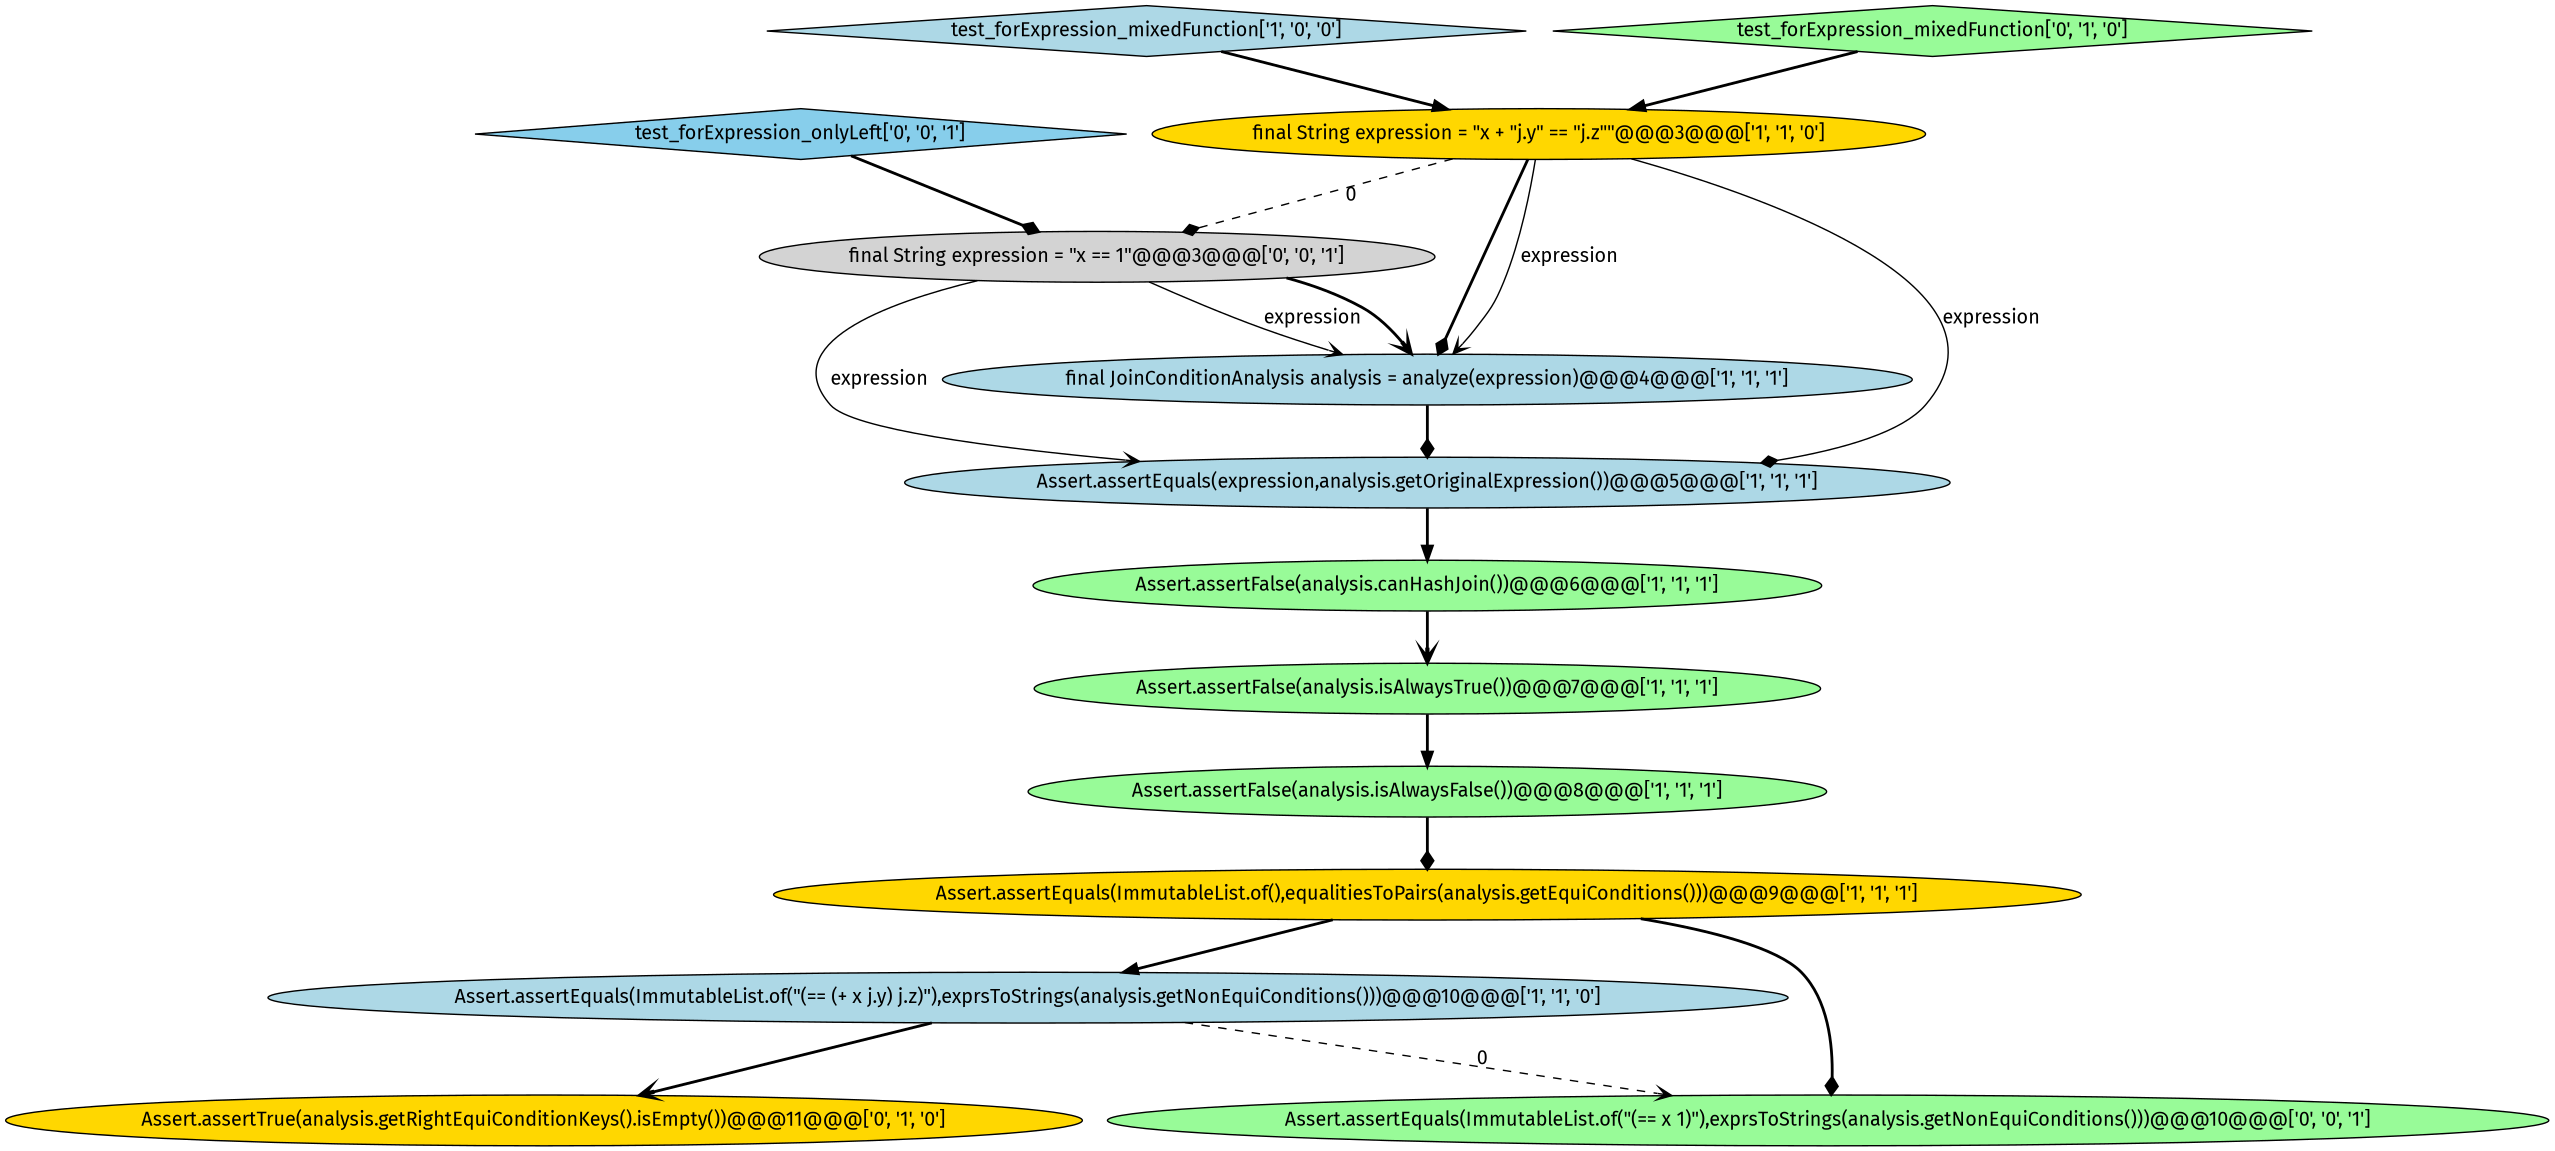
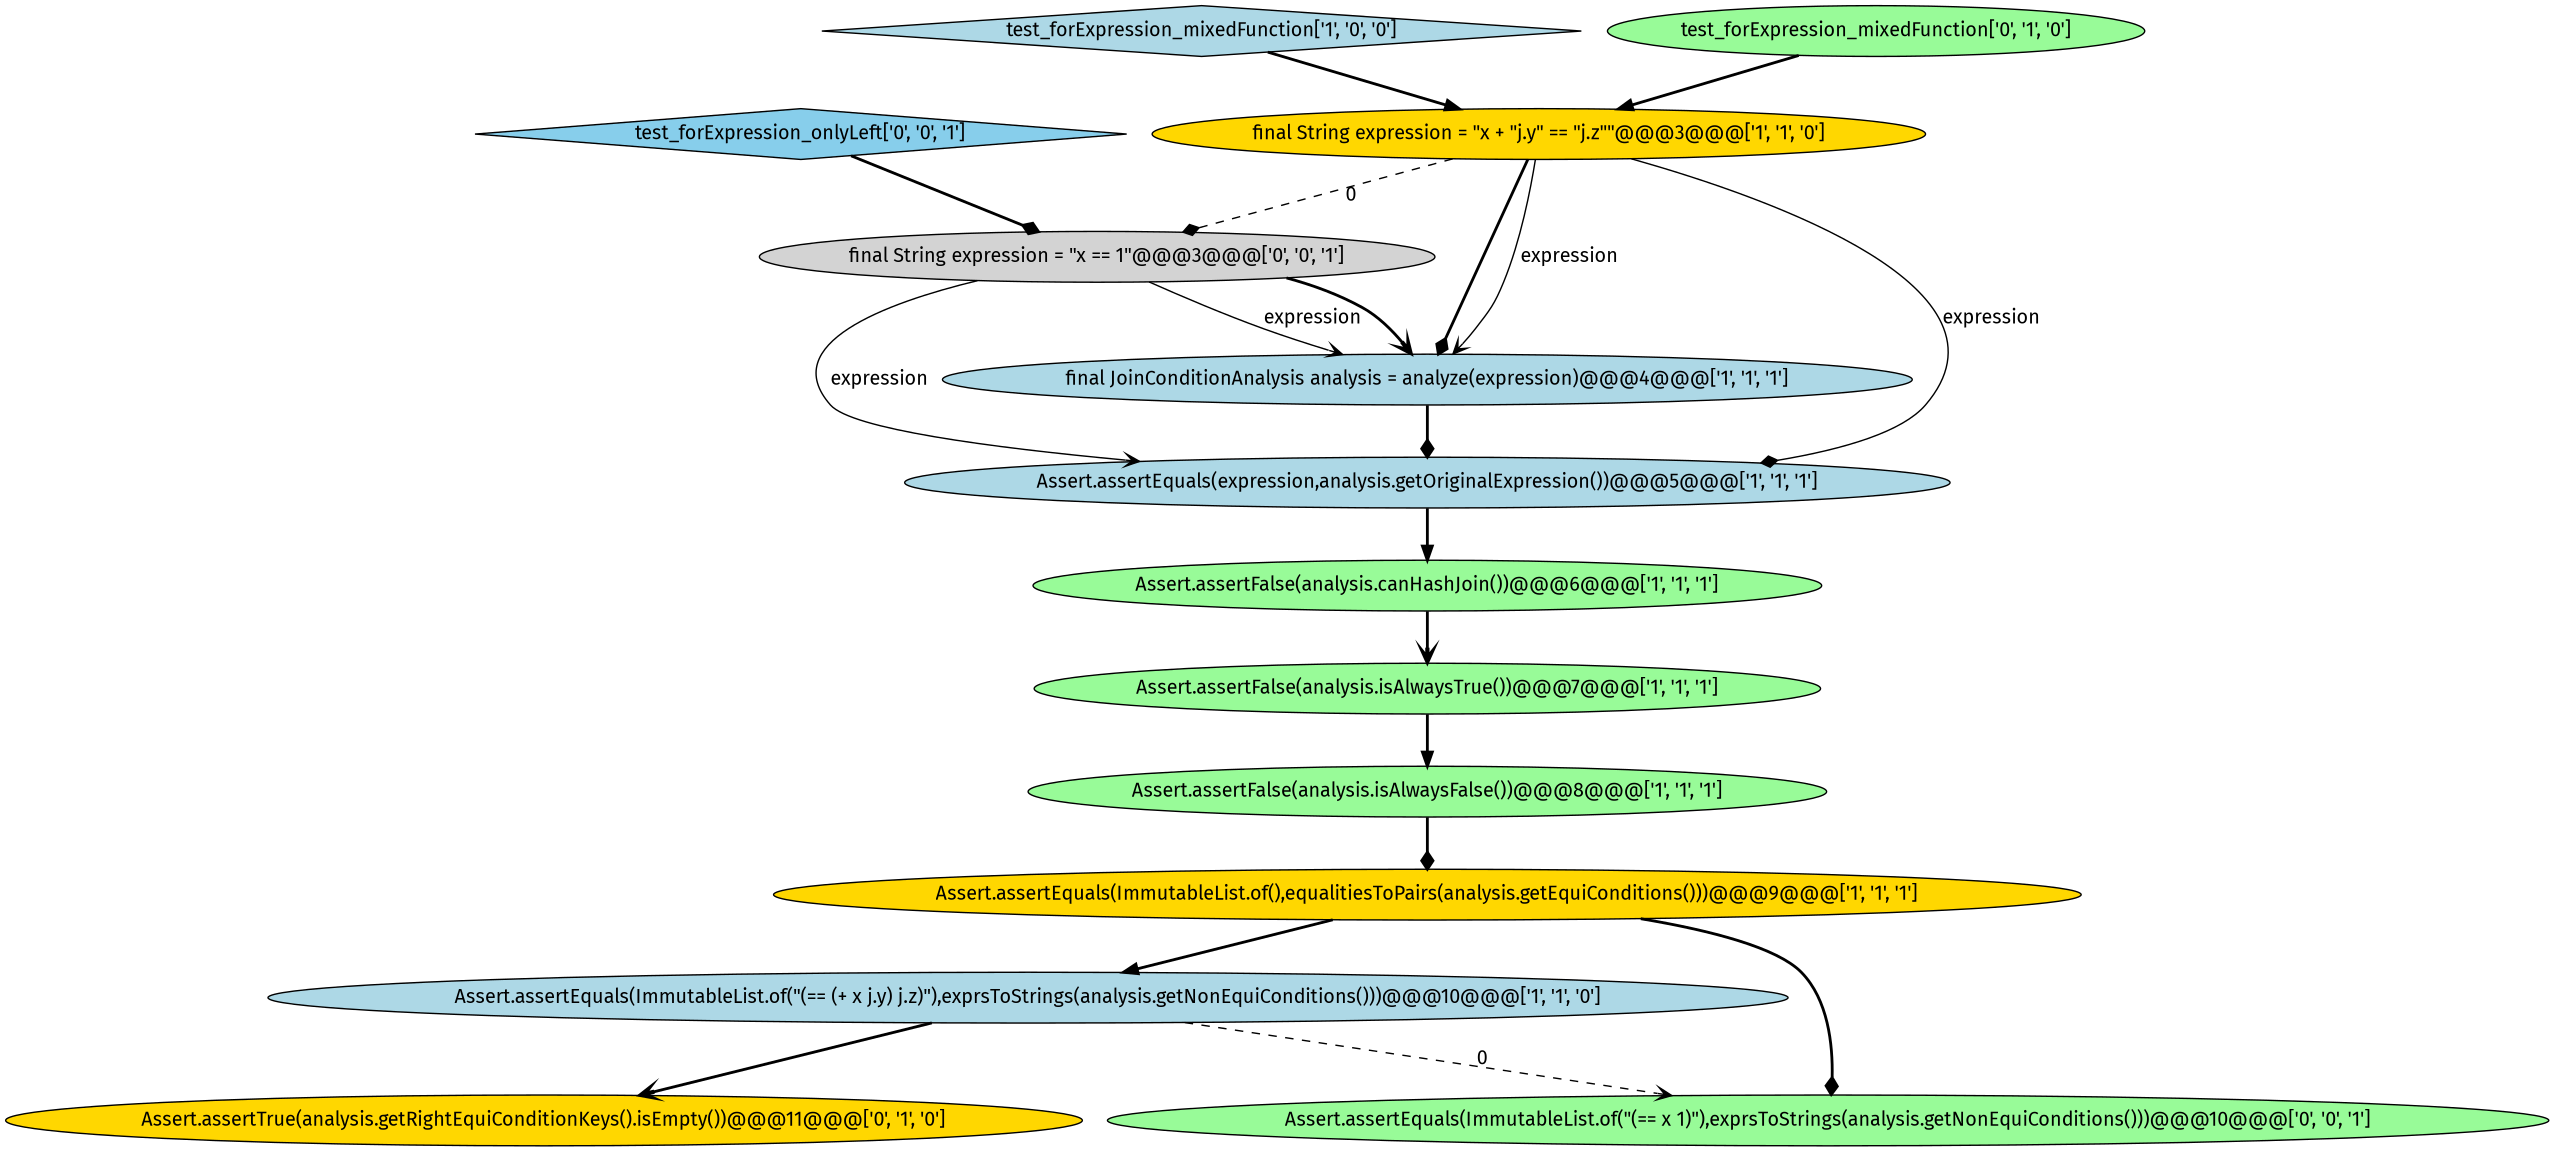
(1933, 31) -> (1876, 31)
